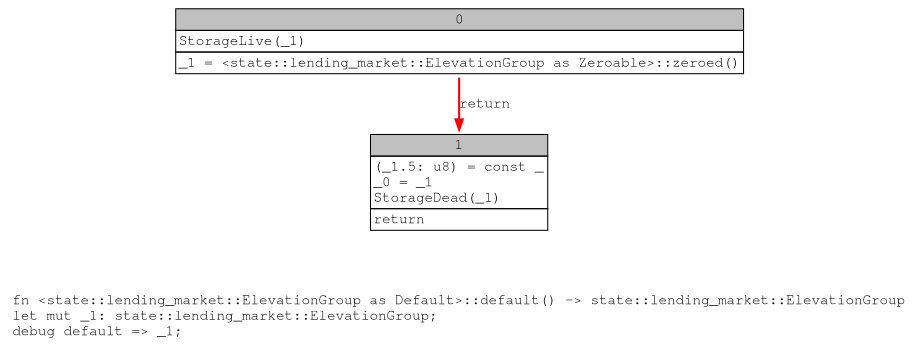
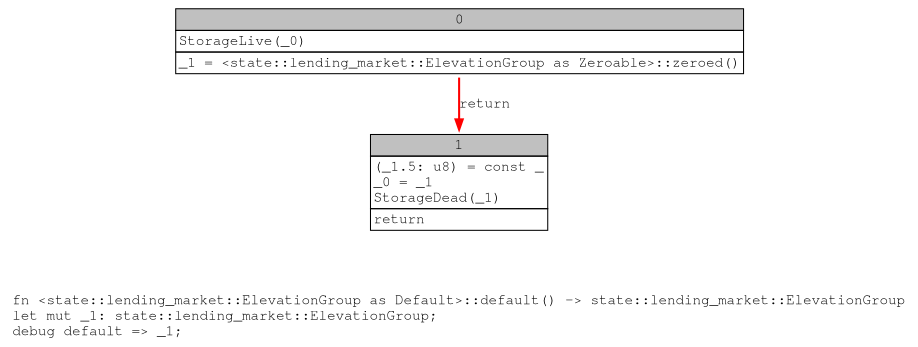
(243, 41) -> (243, 41)
